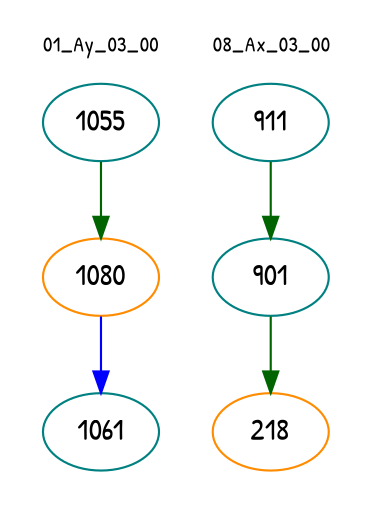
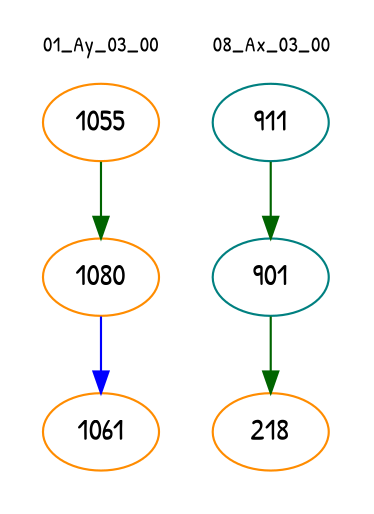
(101, 122) -> (101, 122)
(101, 432) -> (101, 432)
